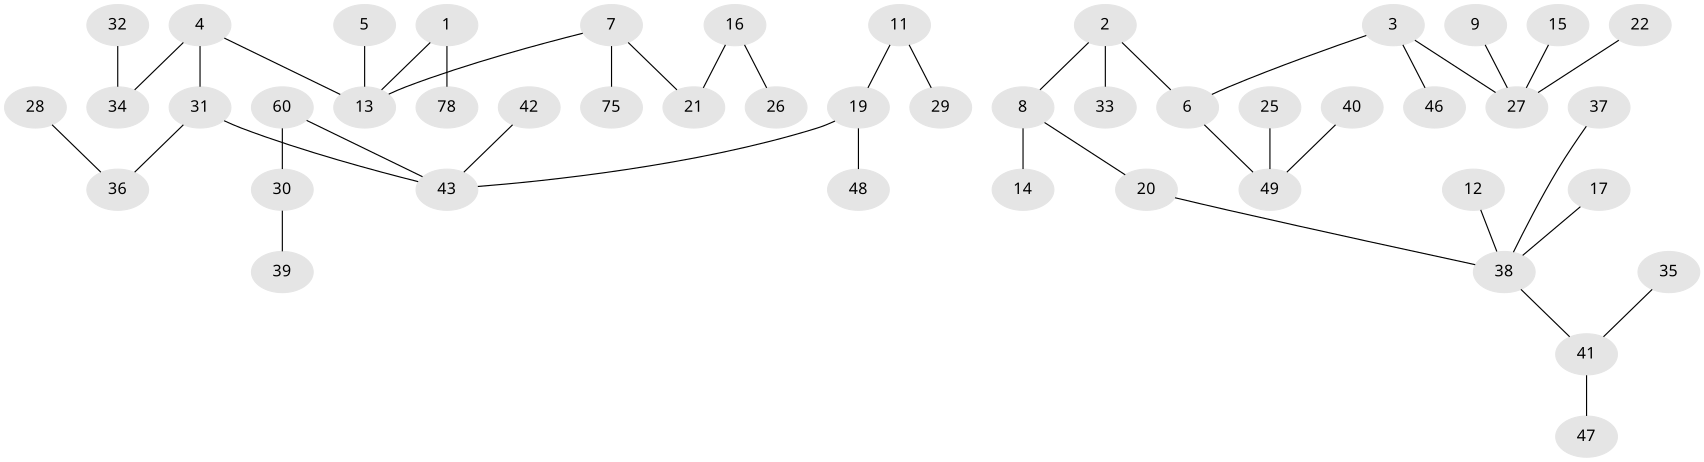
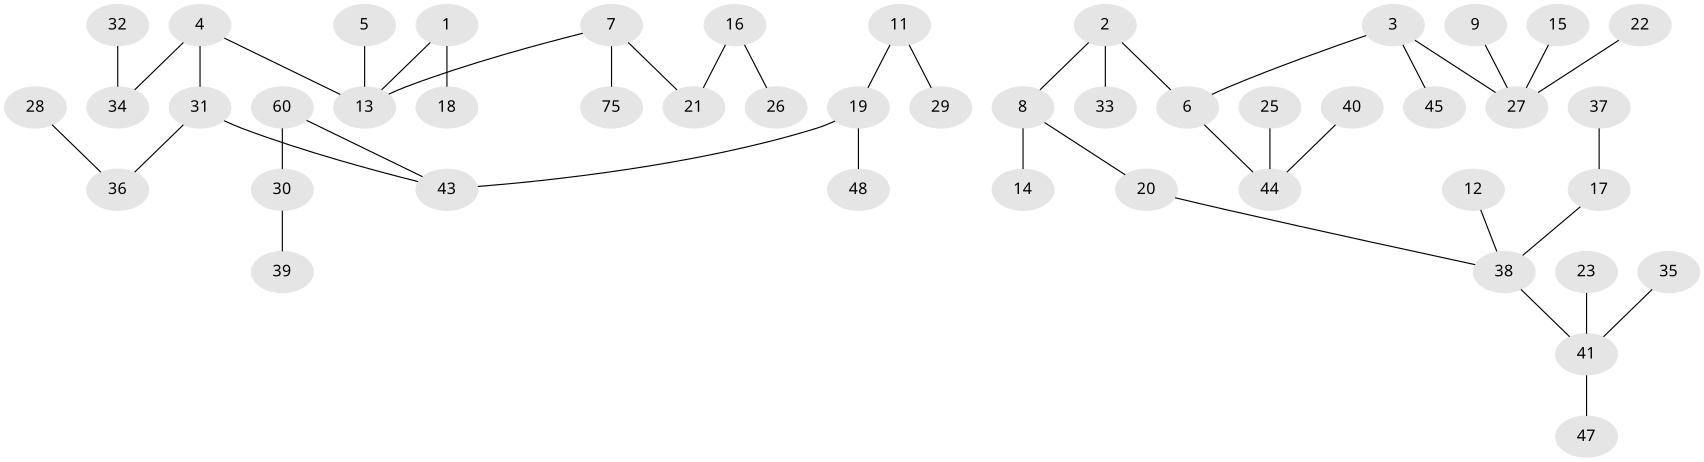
(447, 107) -> (447, 107)
(529, 107) -> none
(1435, 107) -> (1435, 107)
(1547, 188) -> (1599, 149)
(1270, 190) -> (1270, 190)
none -> (1587, 272)
